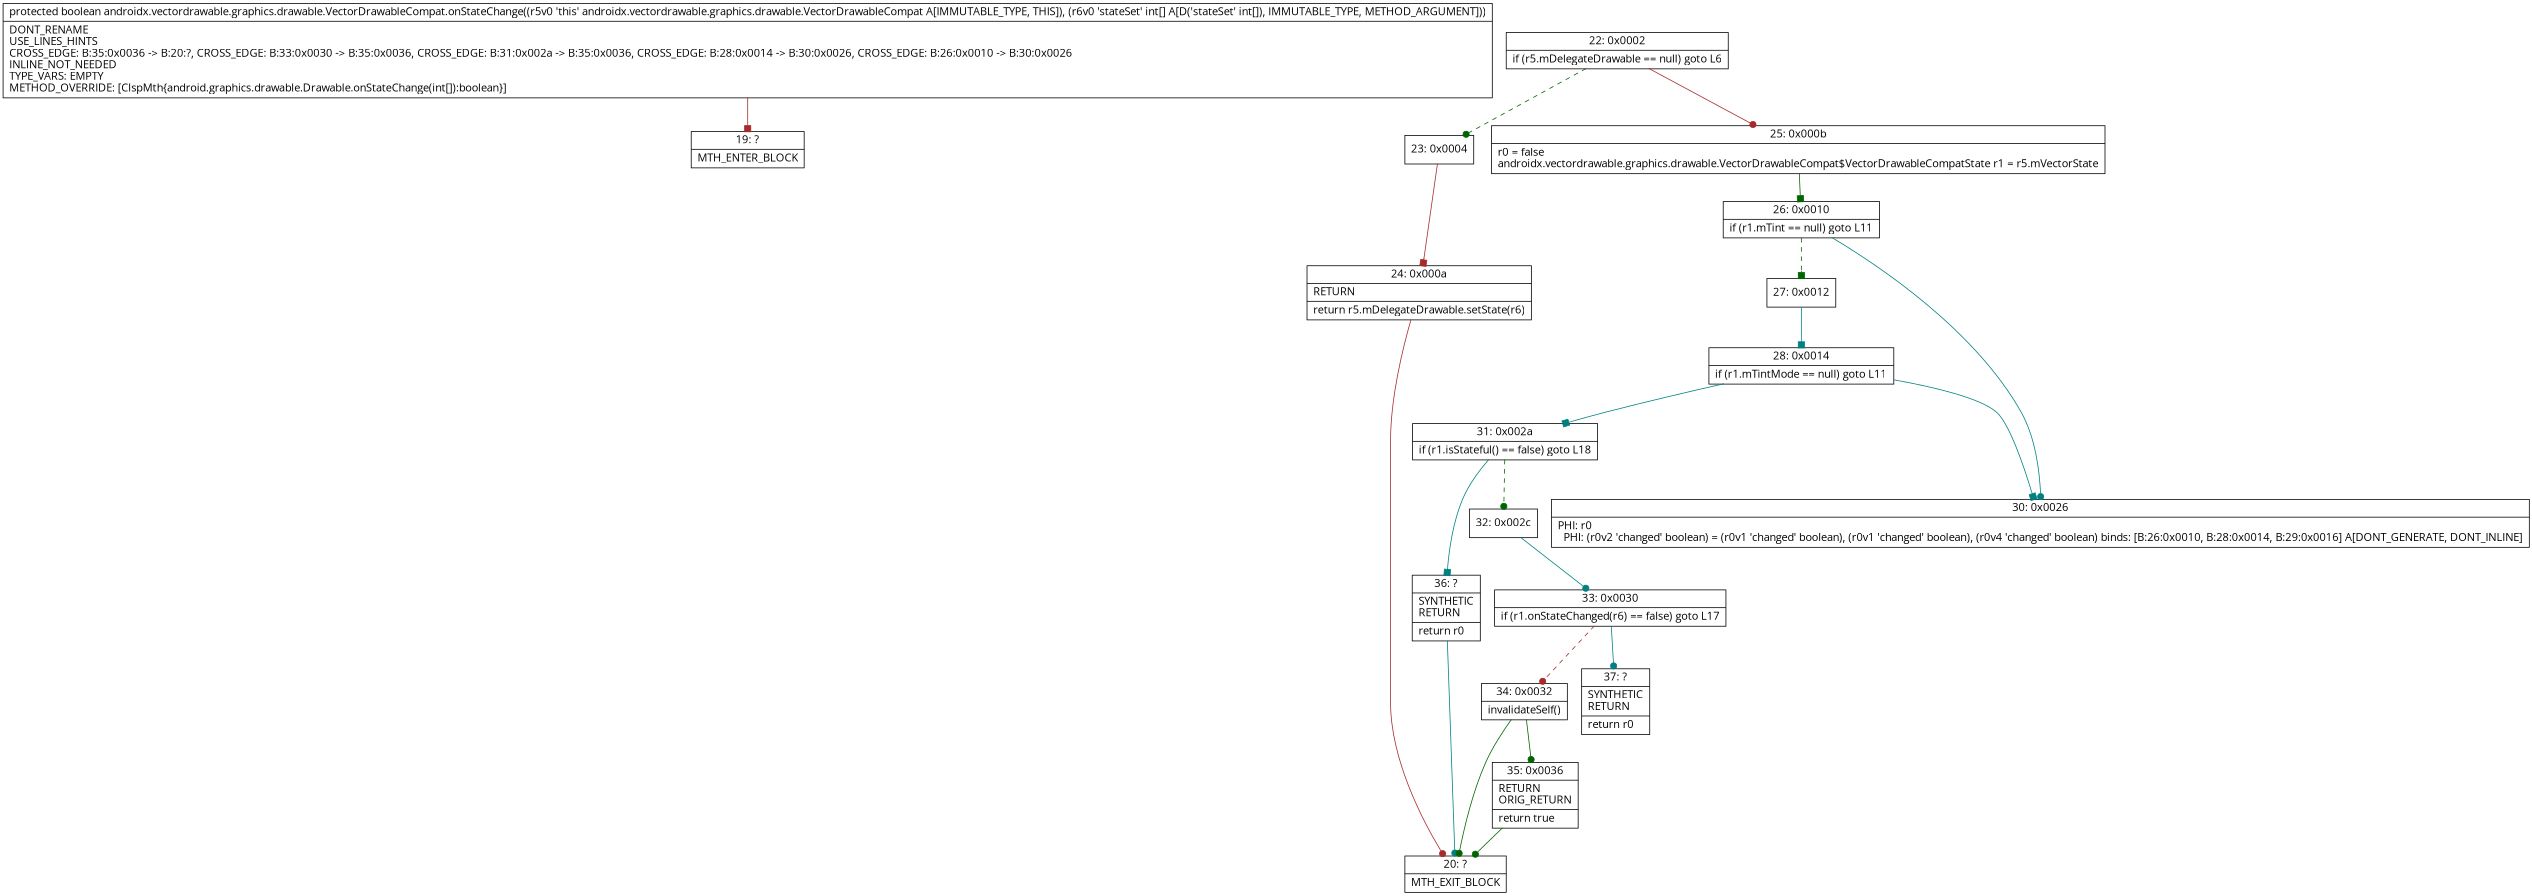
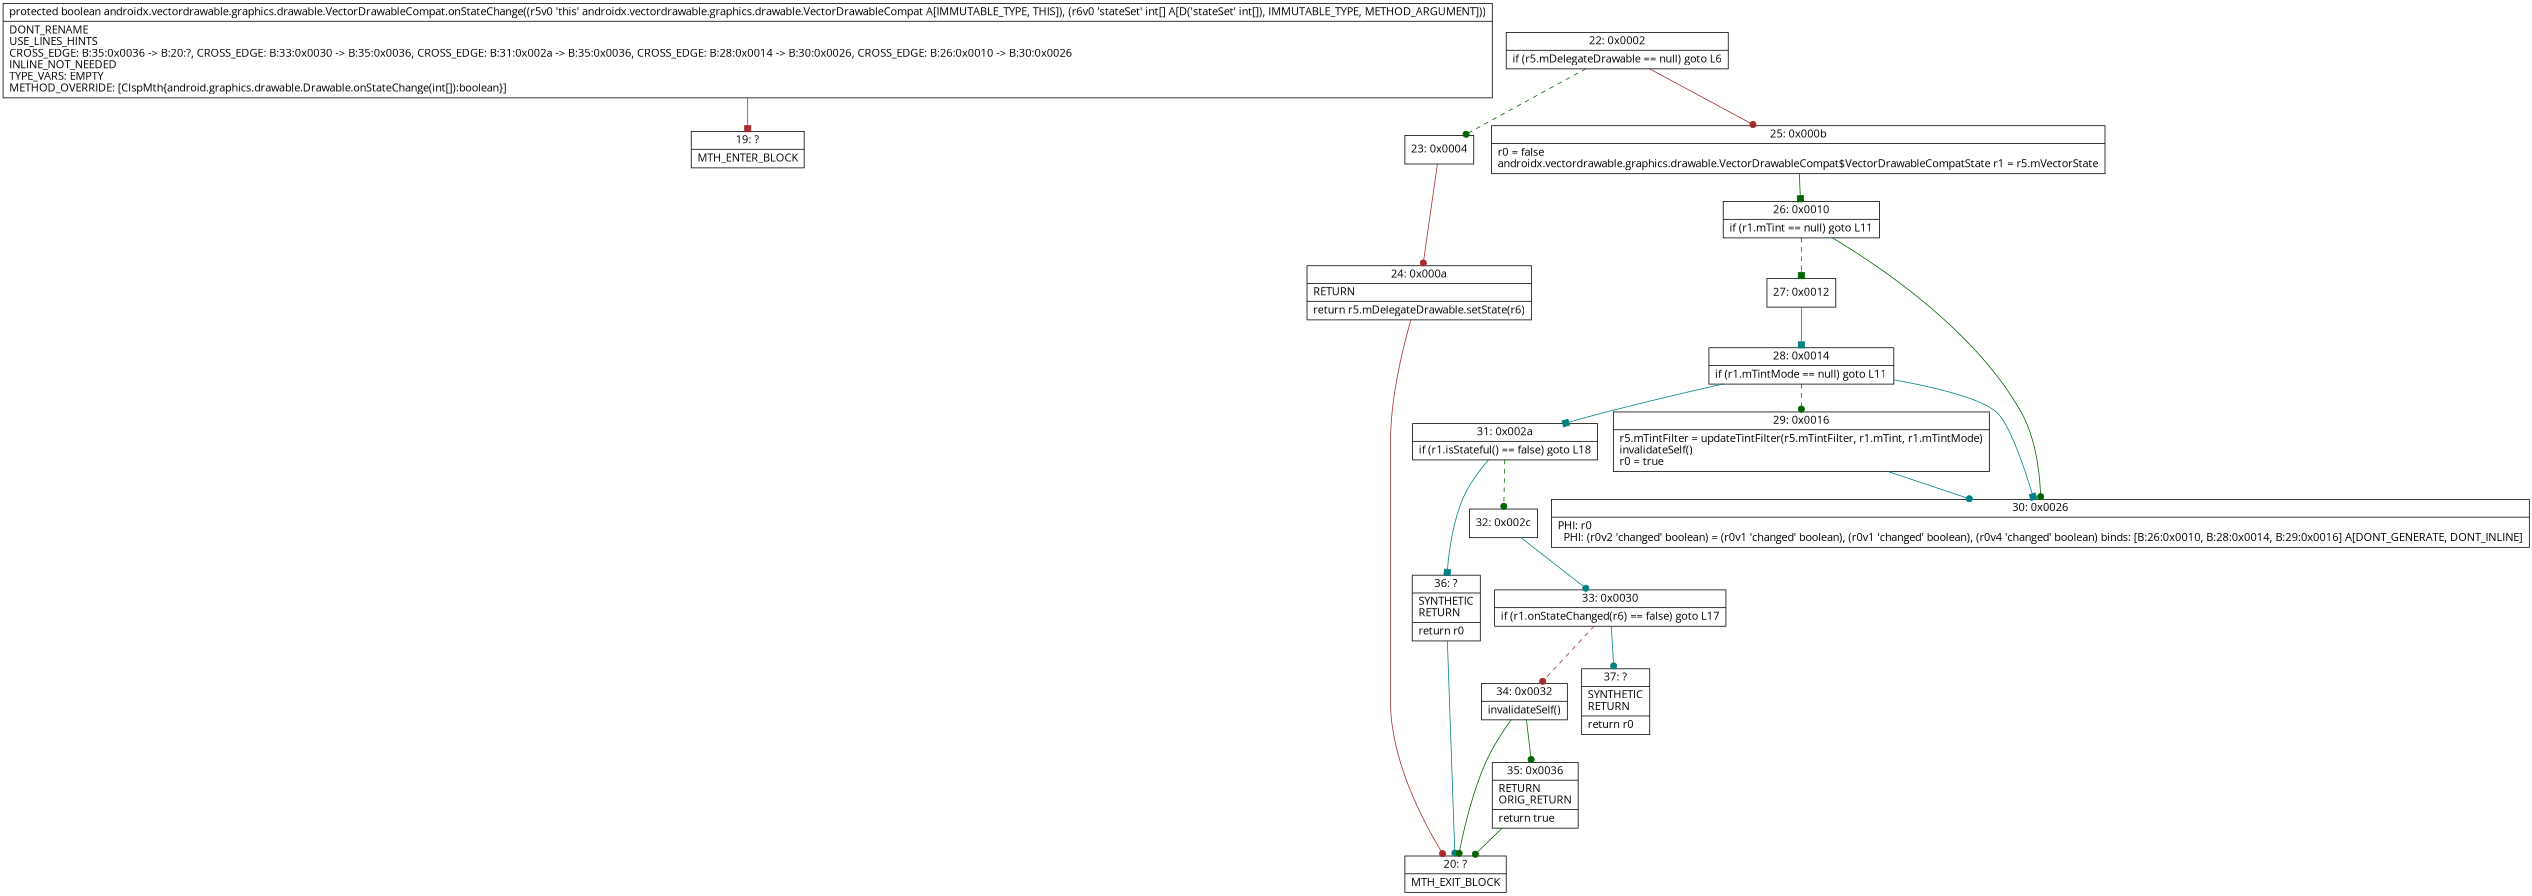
(1431, 212) -> (1431, 212)
(1968, 343) -> (1968, 343)
none -> (1801, 442)
